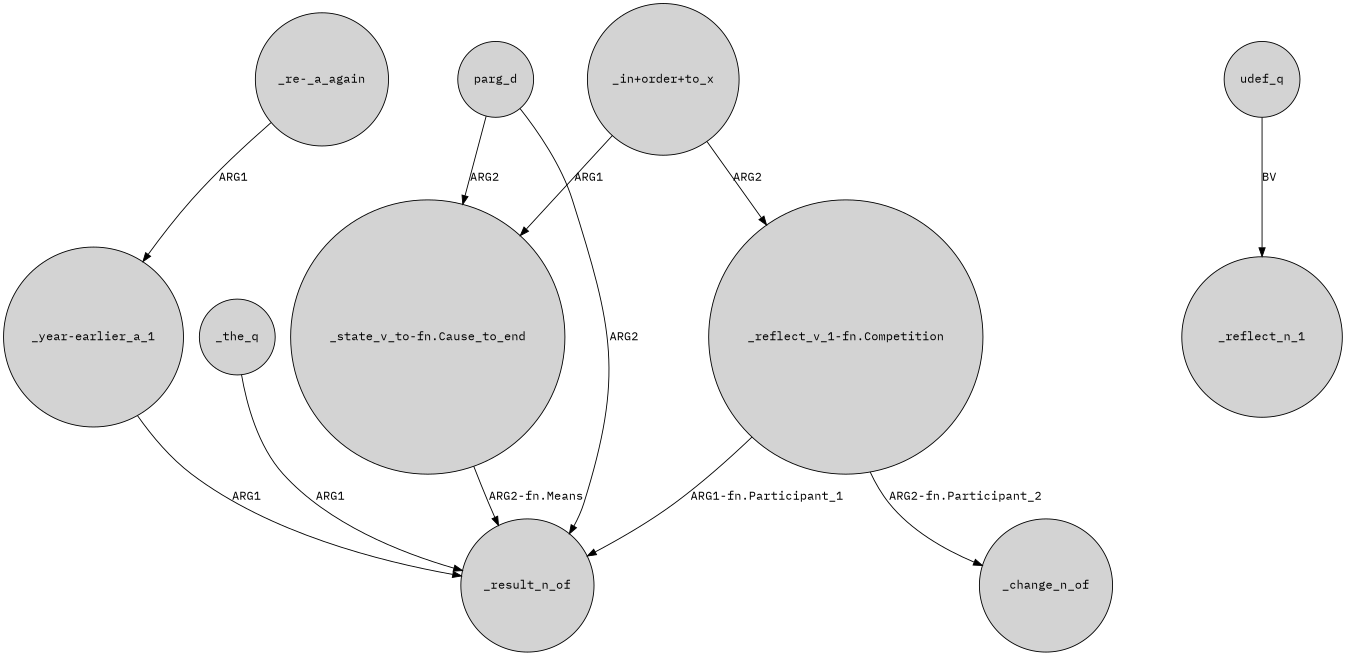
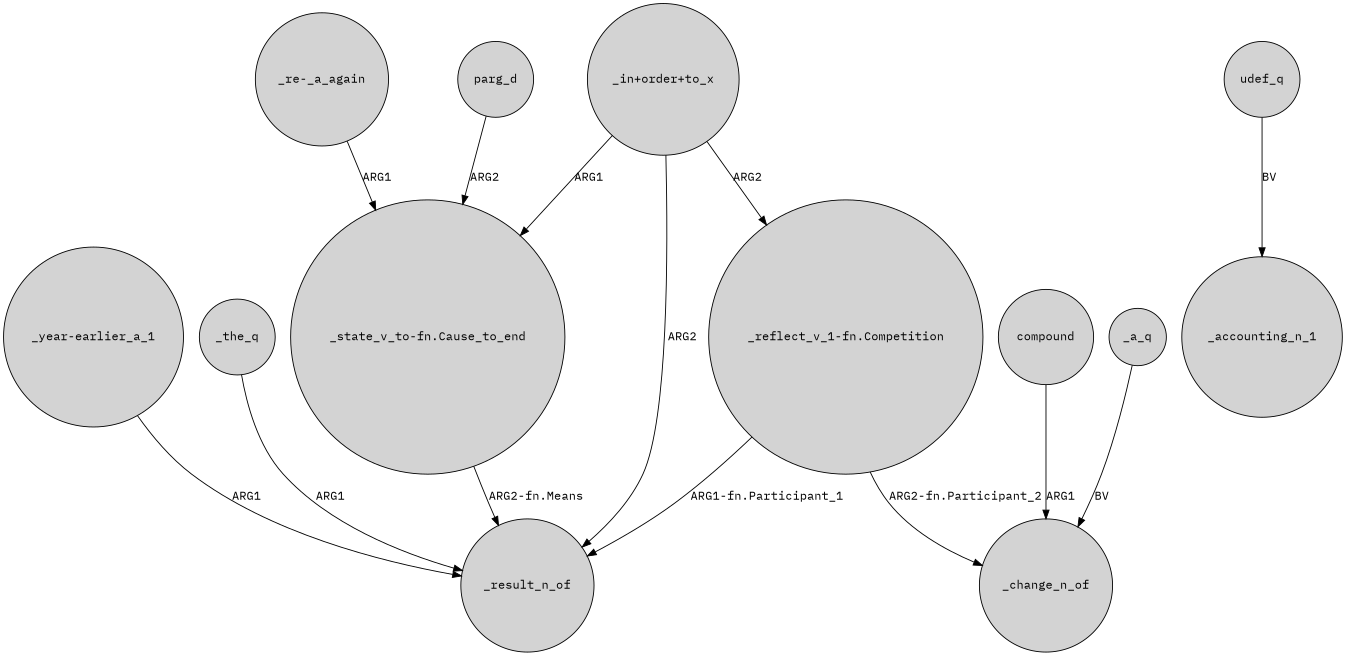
(206, 185) -> (360, 172)
(603, 311) -> (663, 359)
none -> (1046, 337)
none -> (1138, 337)
(1262, 337) -> (1262, 337)
